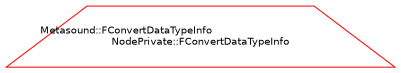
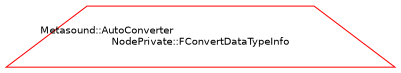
(201, 37) -> (201, 37)
